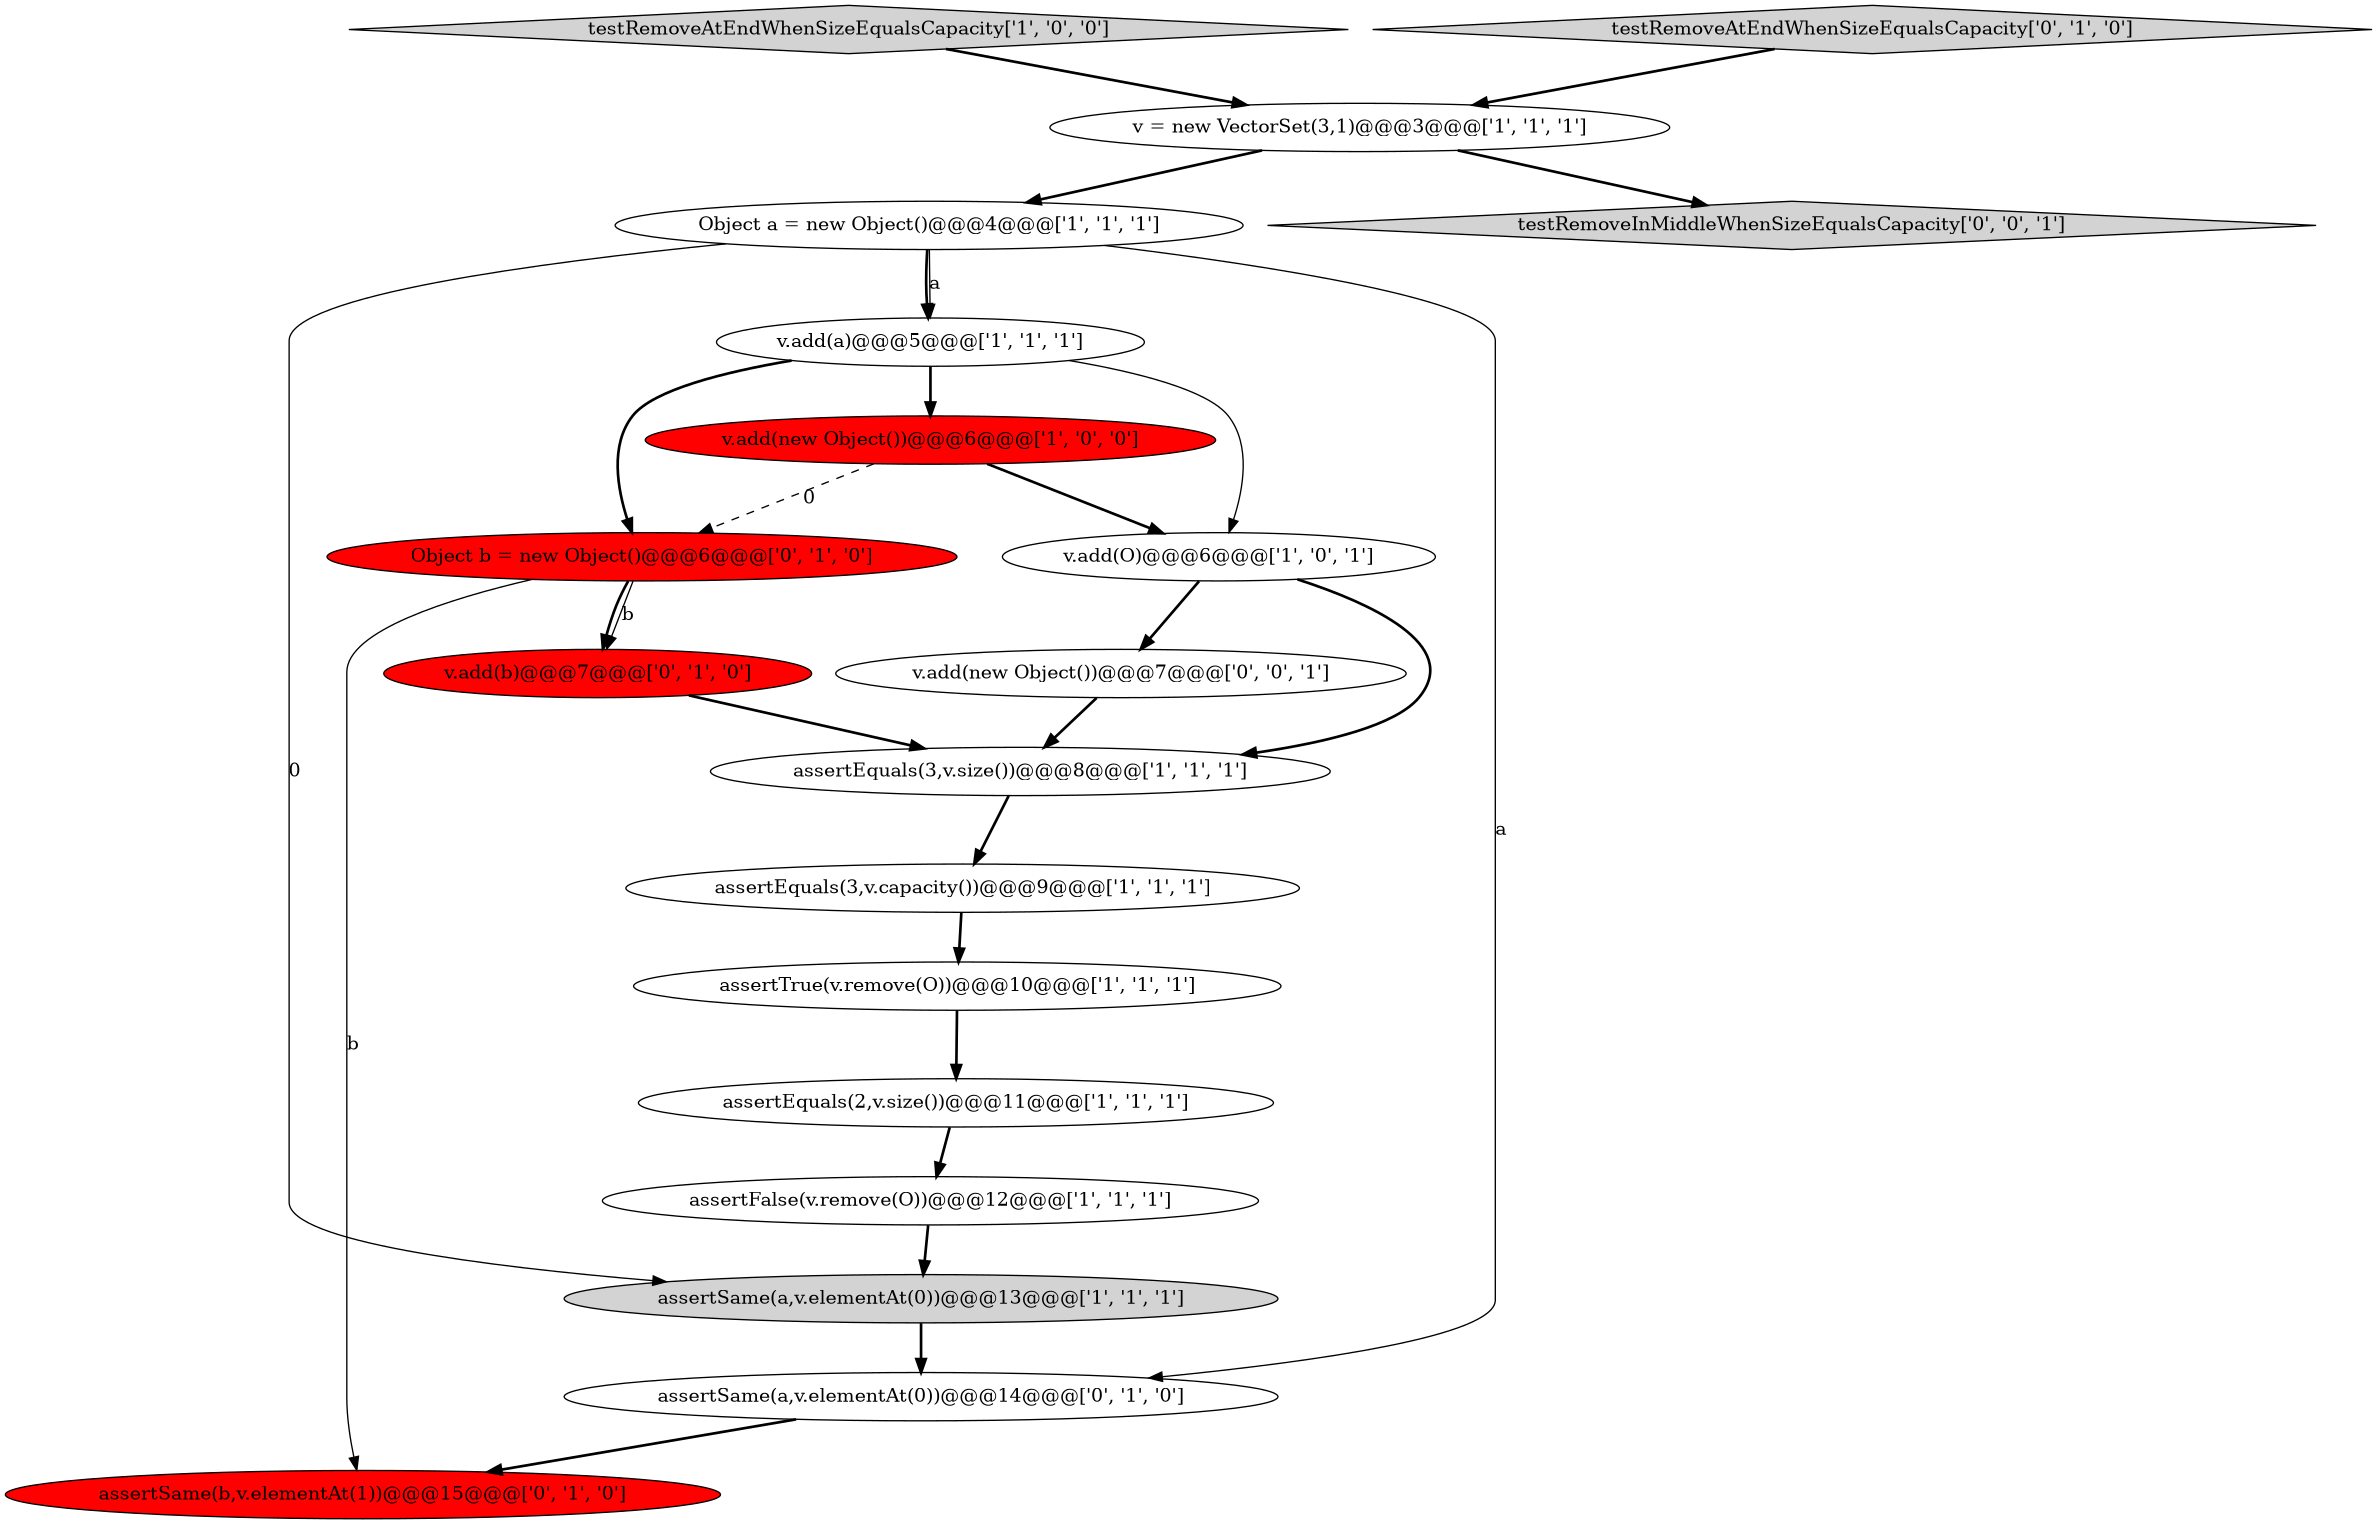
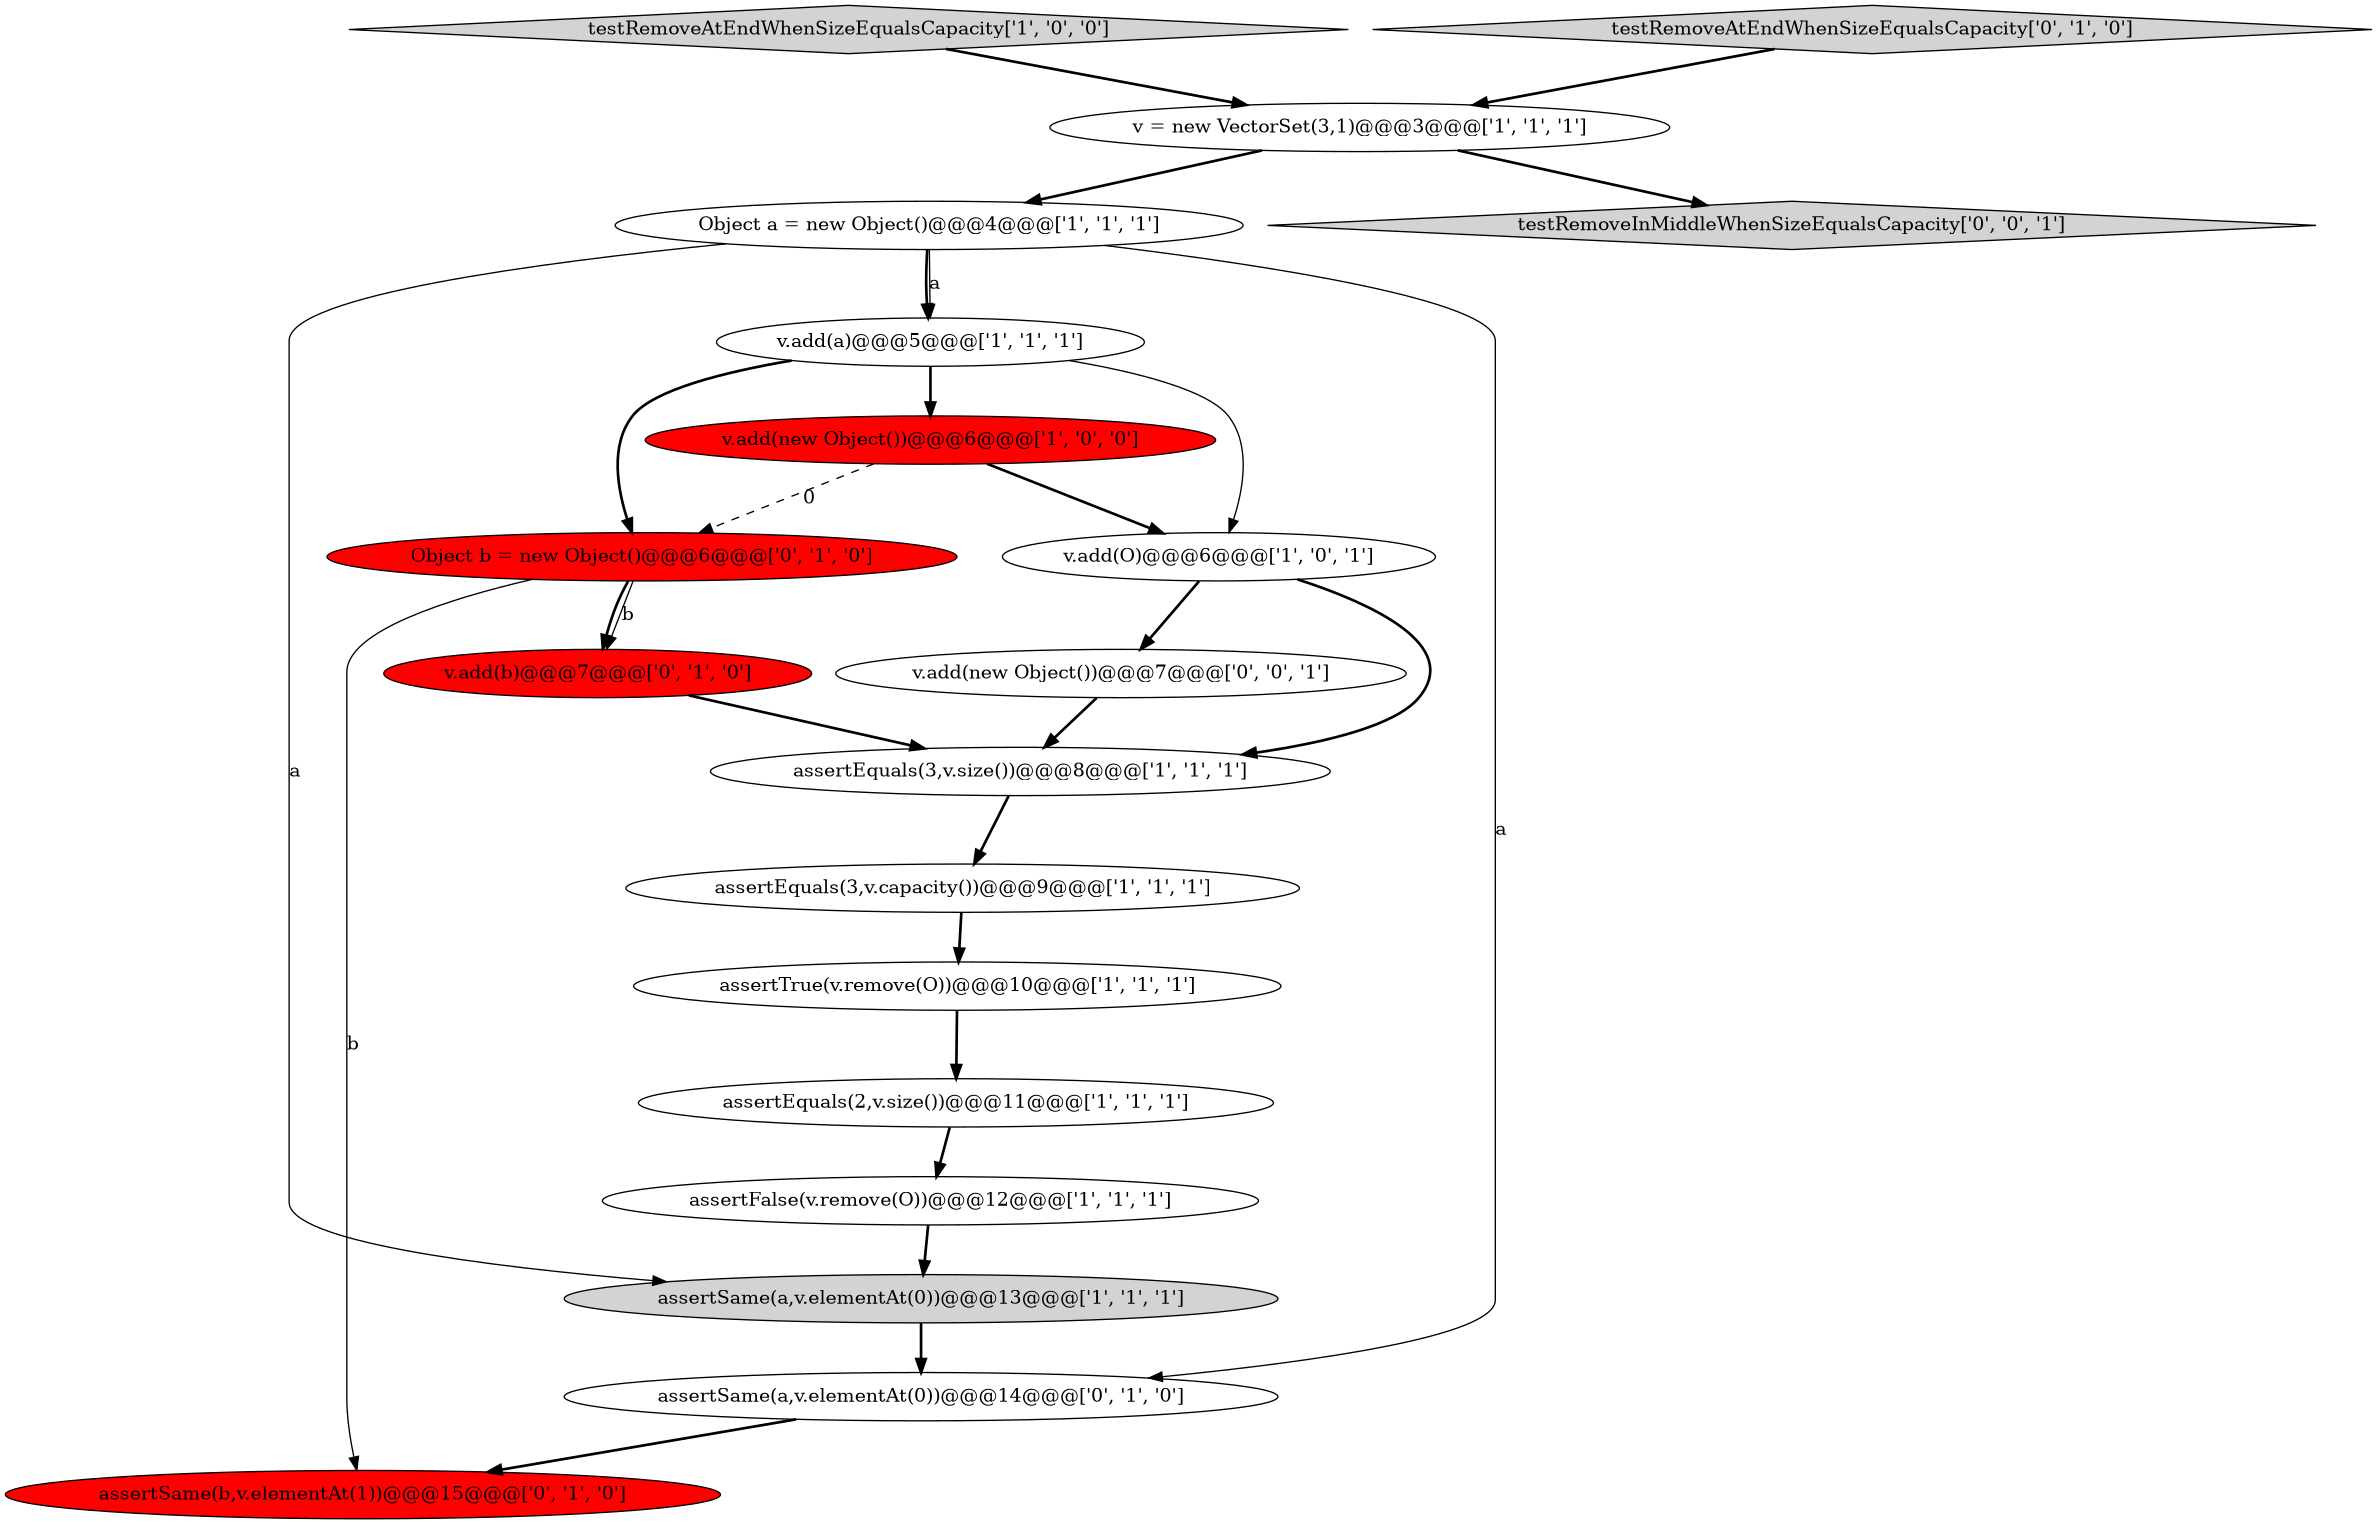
(295, 771) -> (295, 771)
